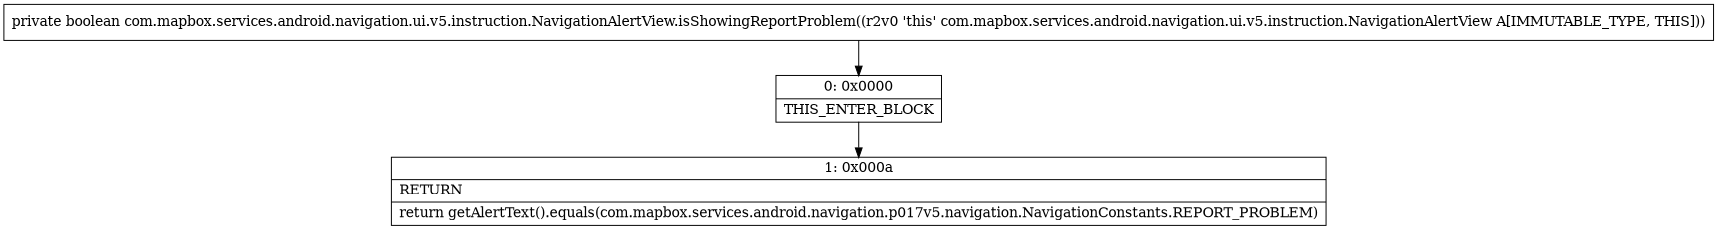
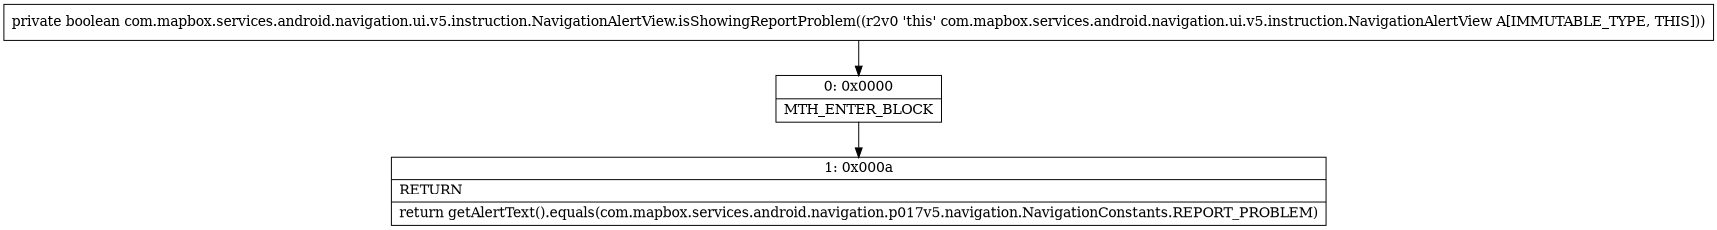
(859, 110) -> (859, 110)
